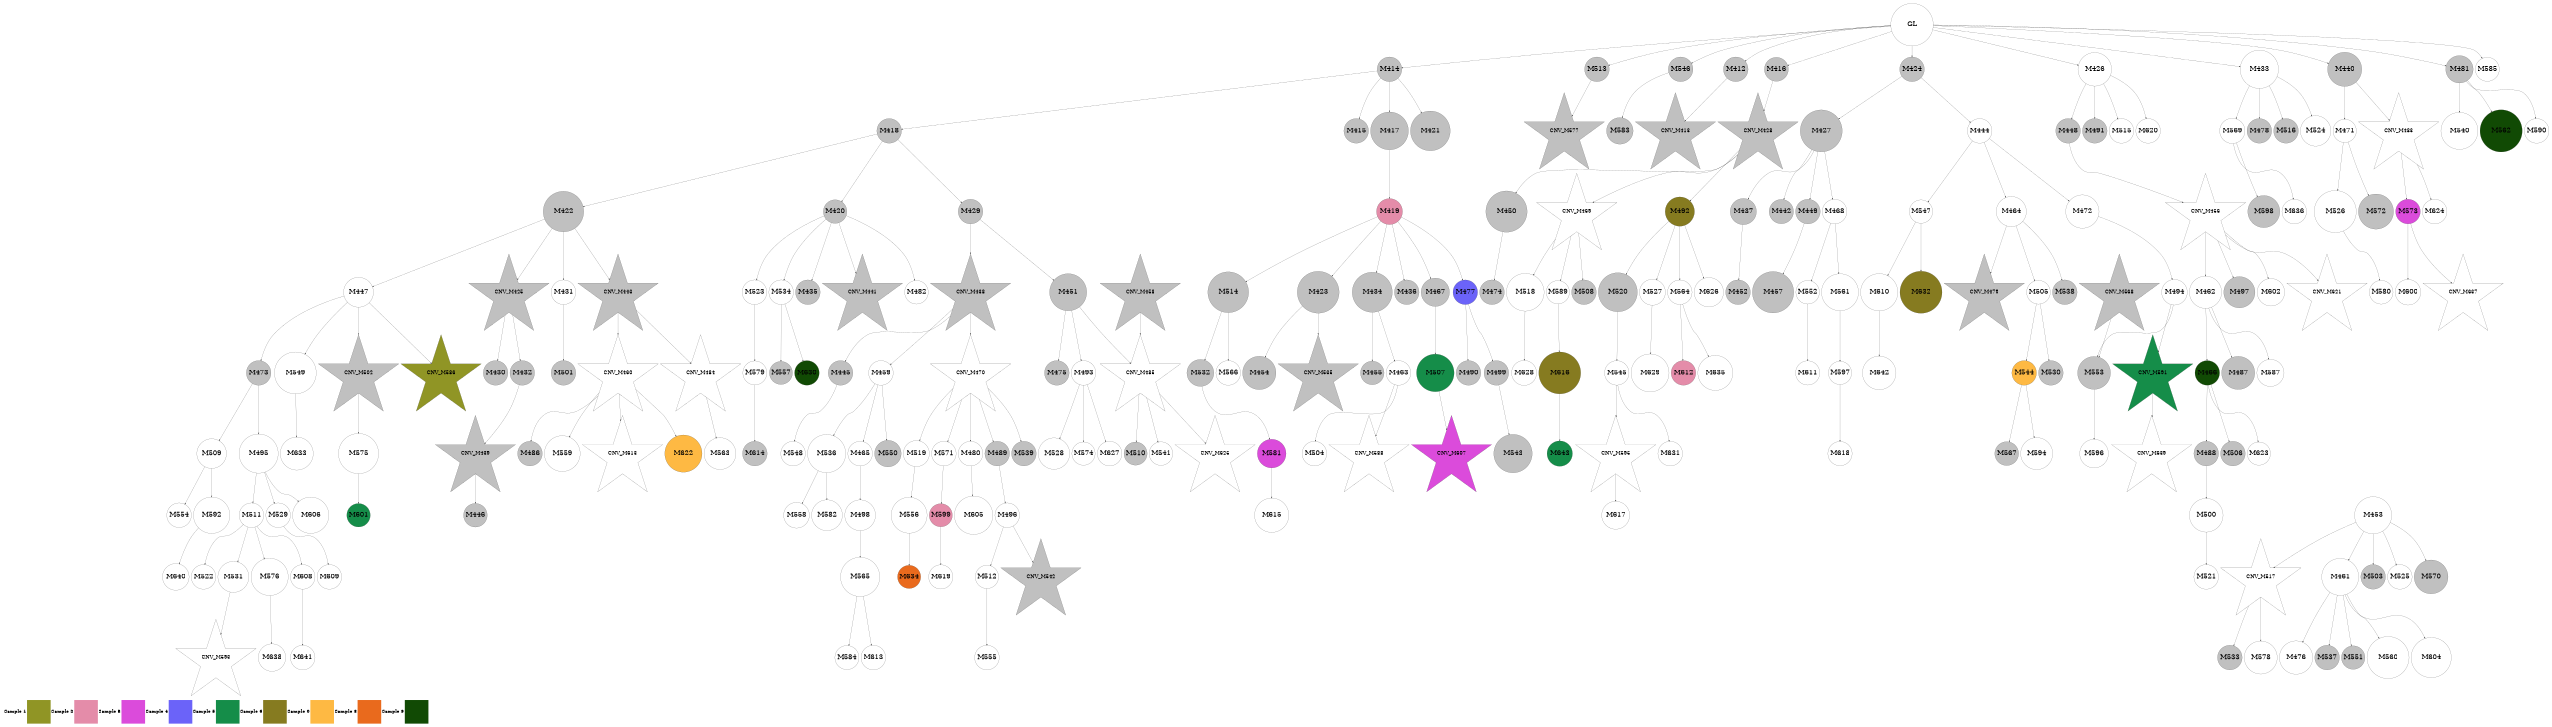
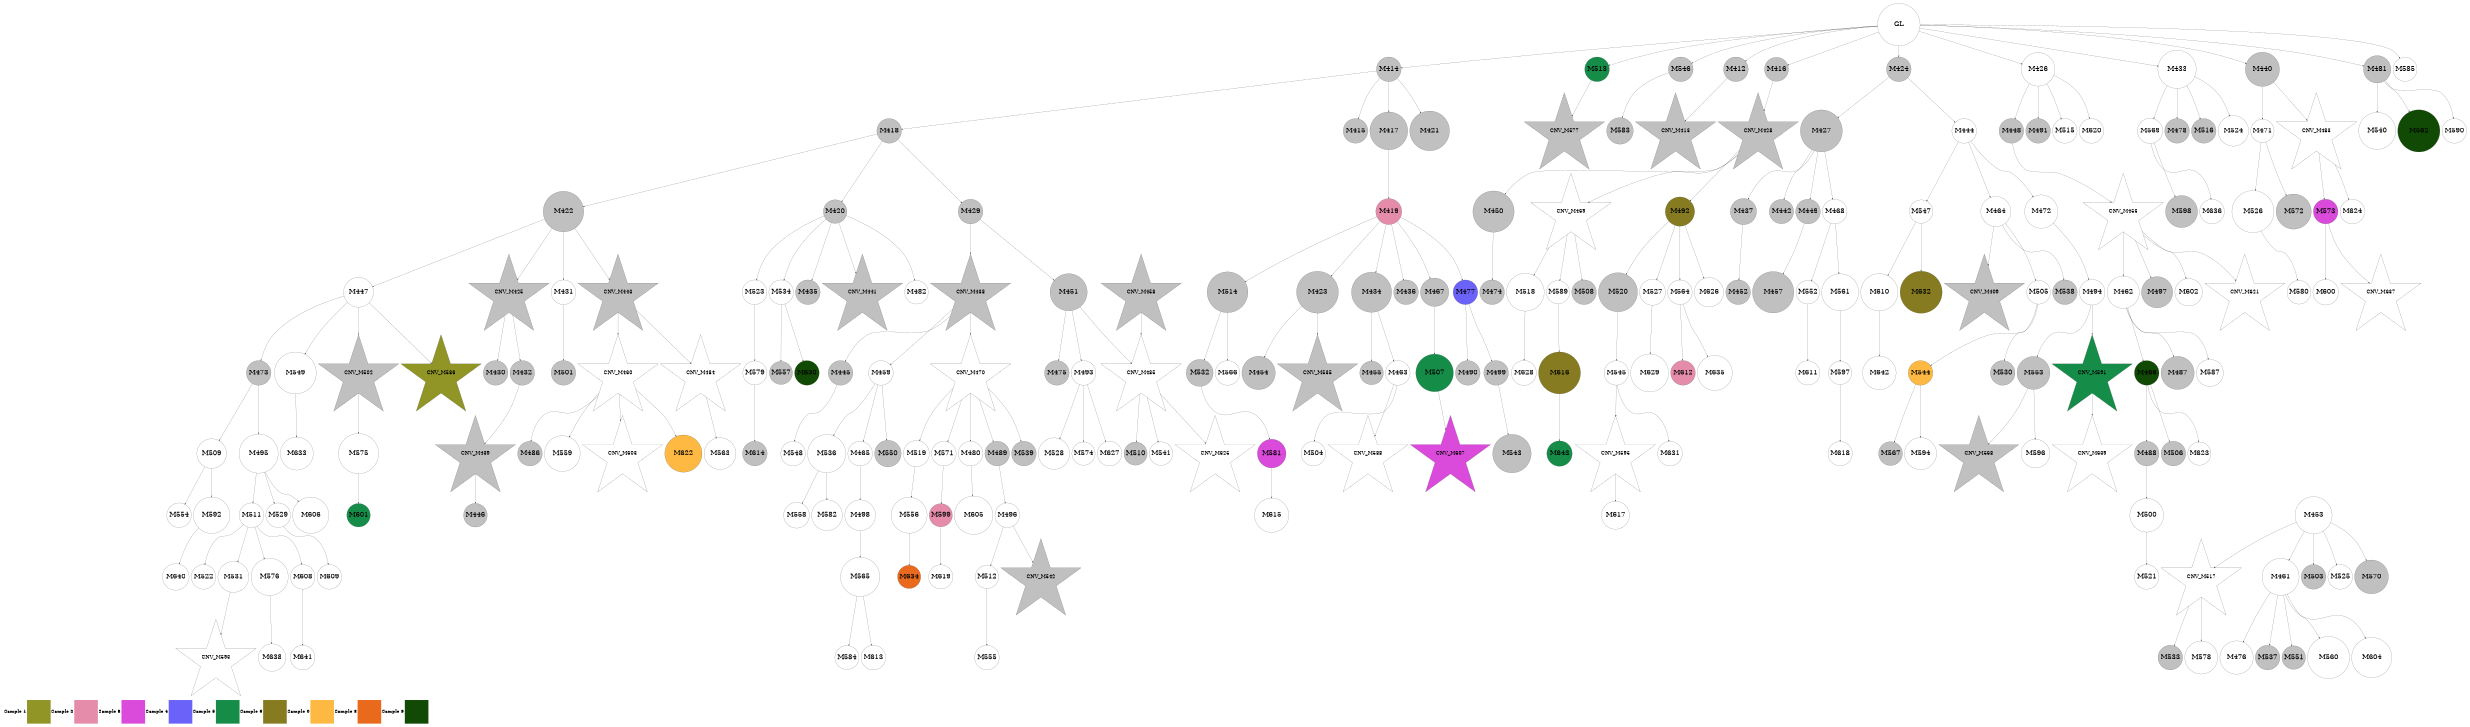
(1597, 69) -> (1597, 69)
(1984, 292) -> (1984, 292)
(2105, 337) -> (2011, 418)
(623, 454) -> (623, 454)
